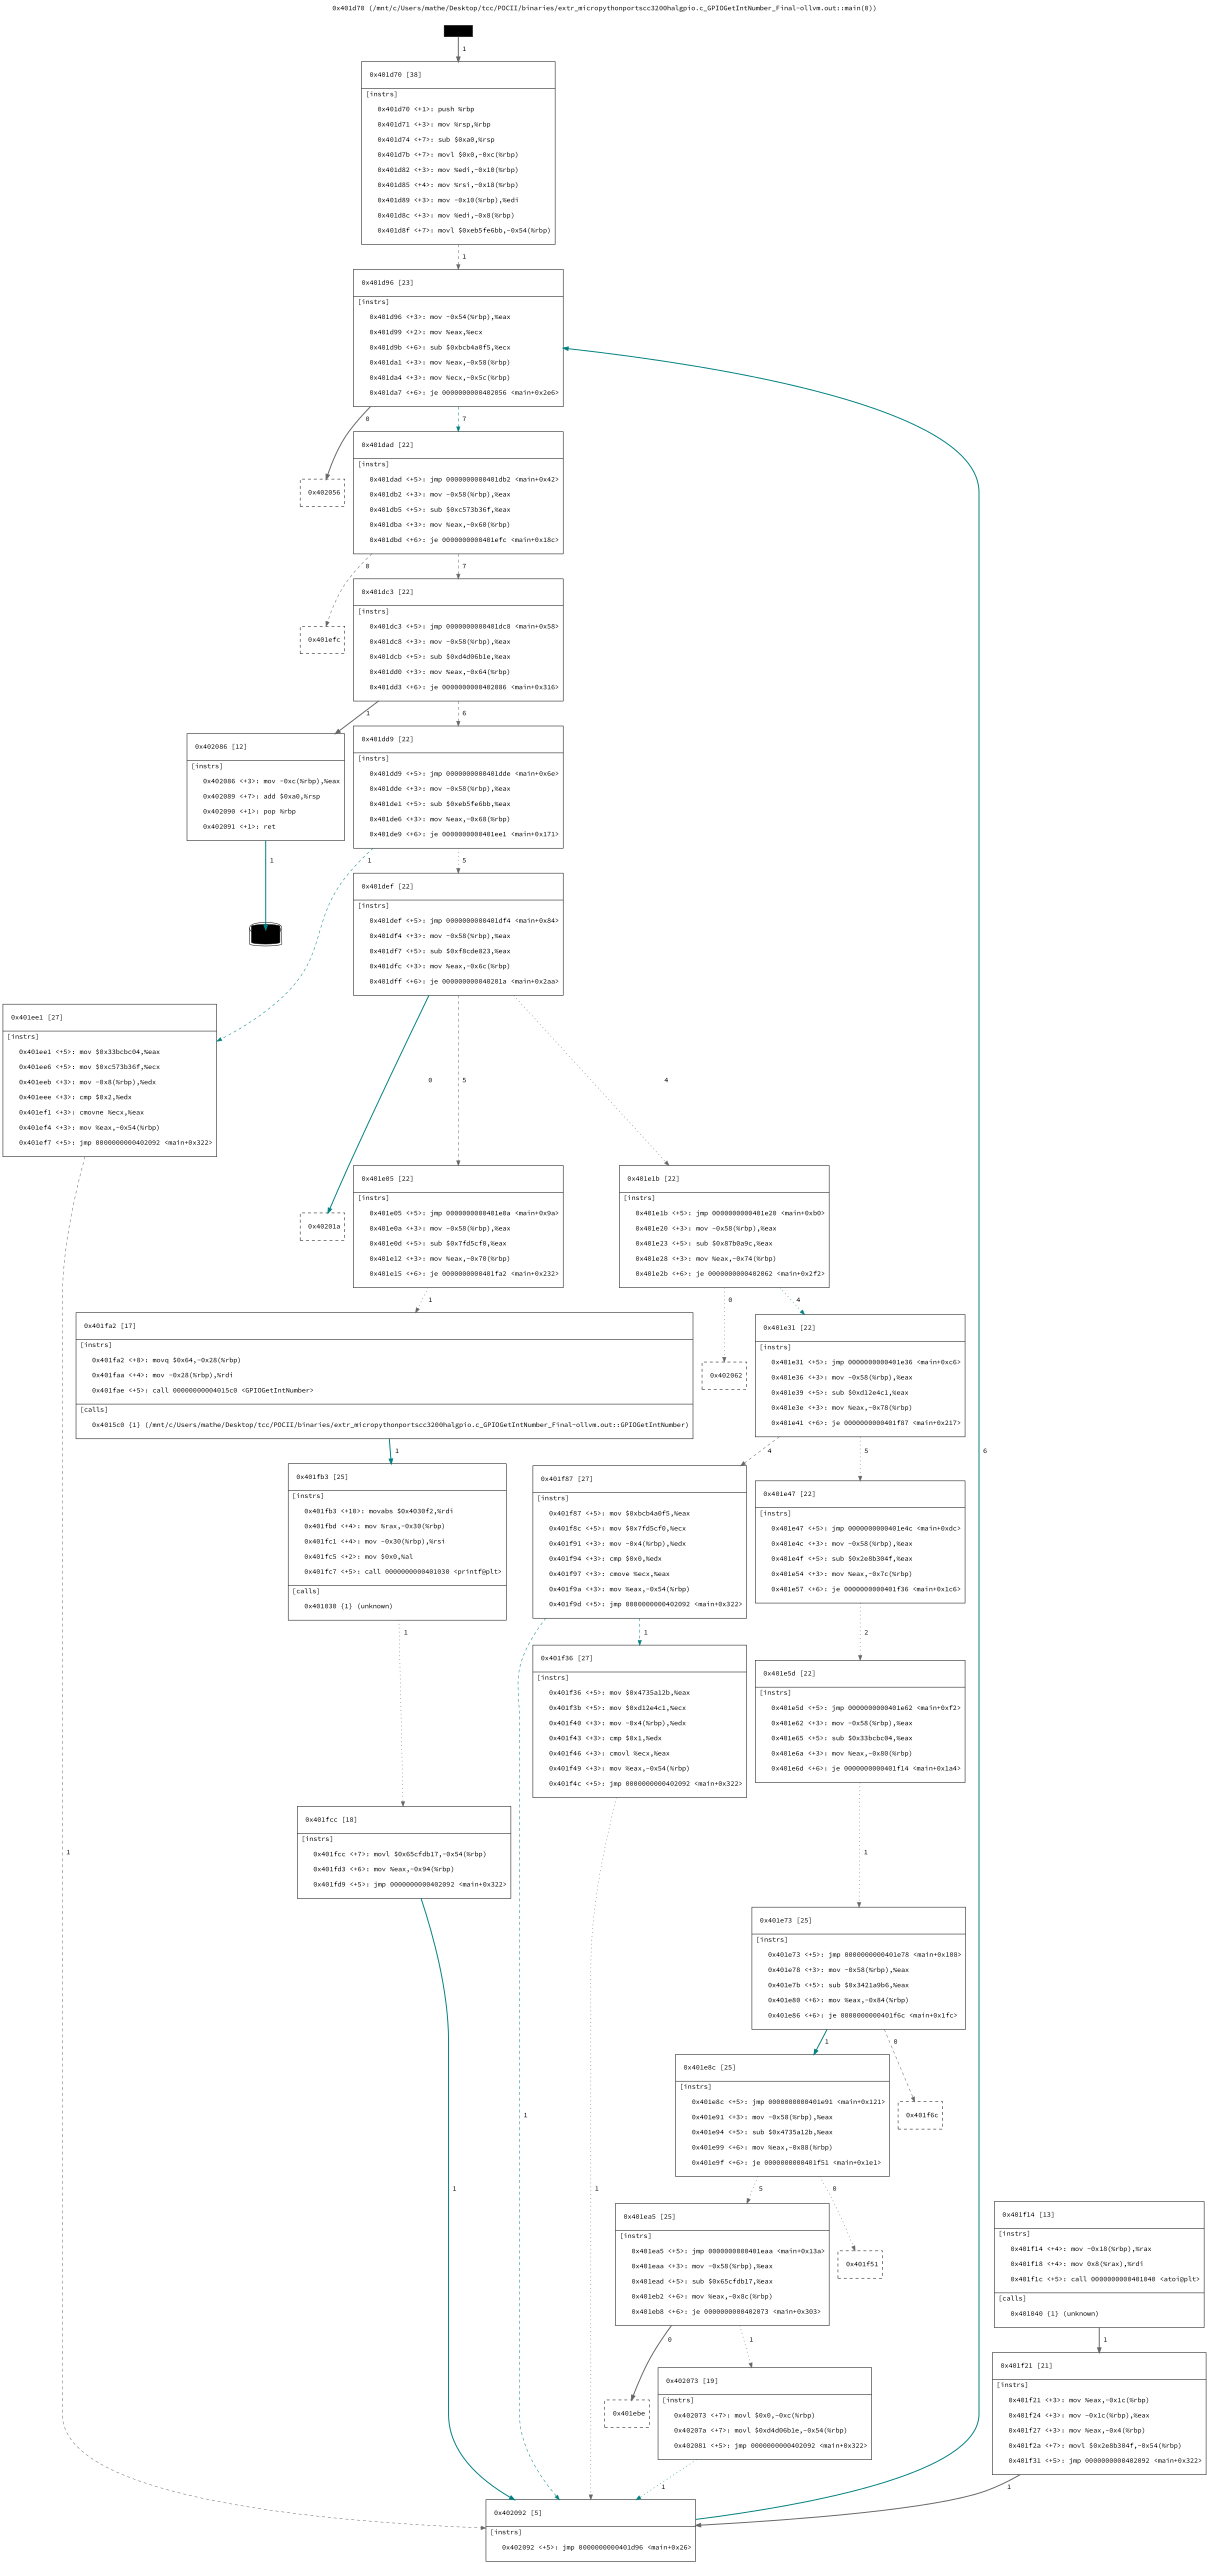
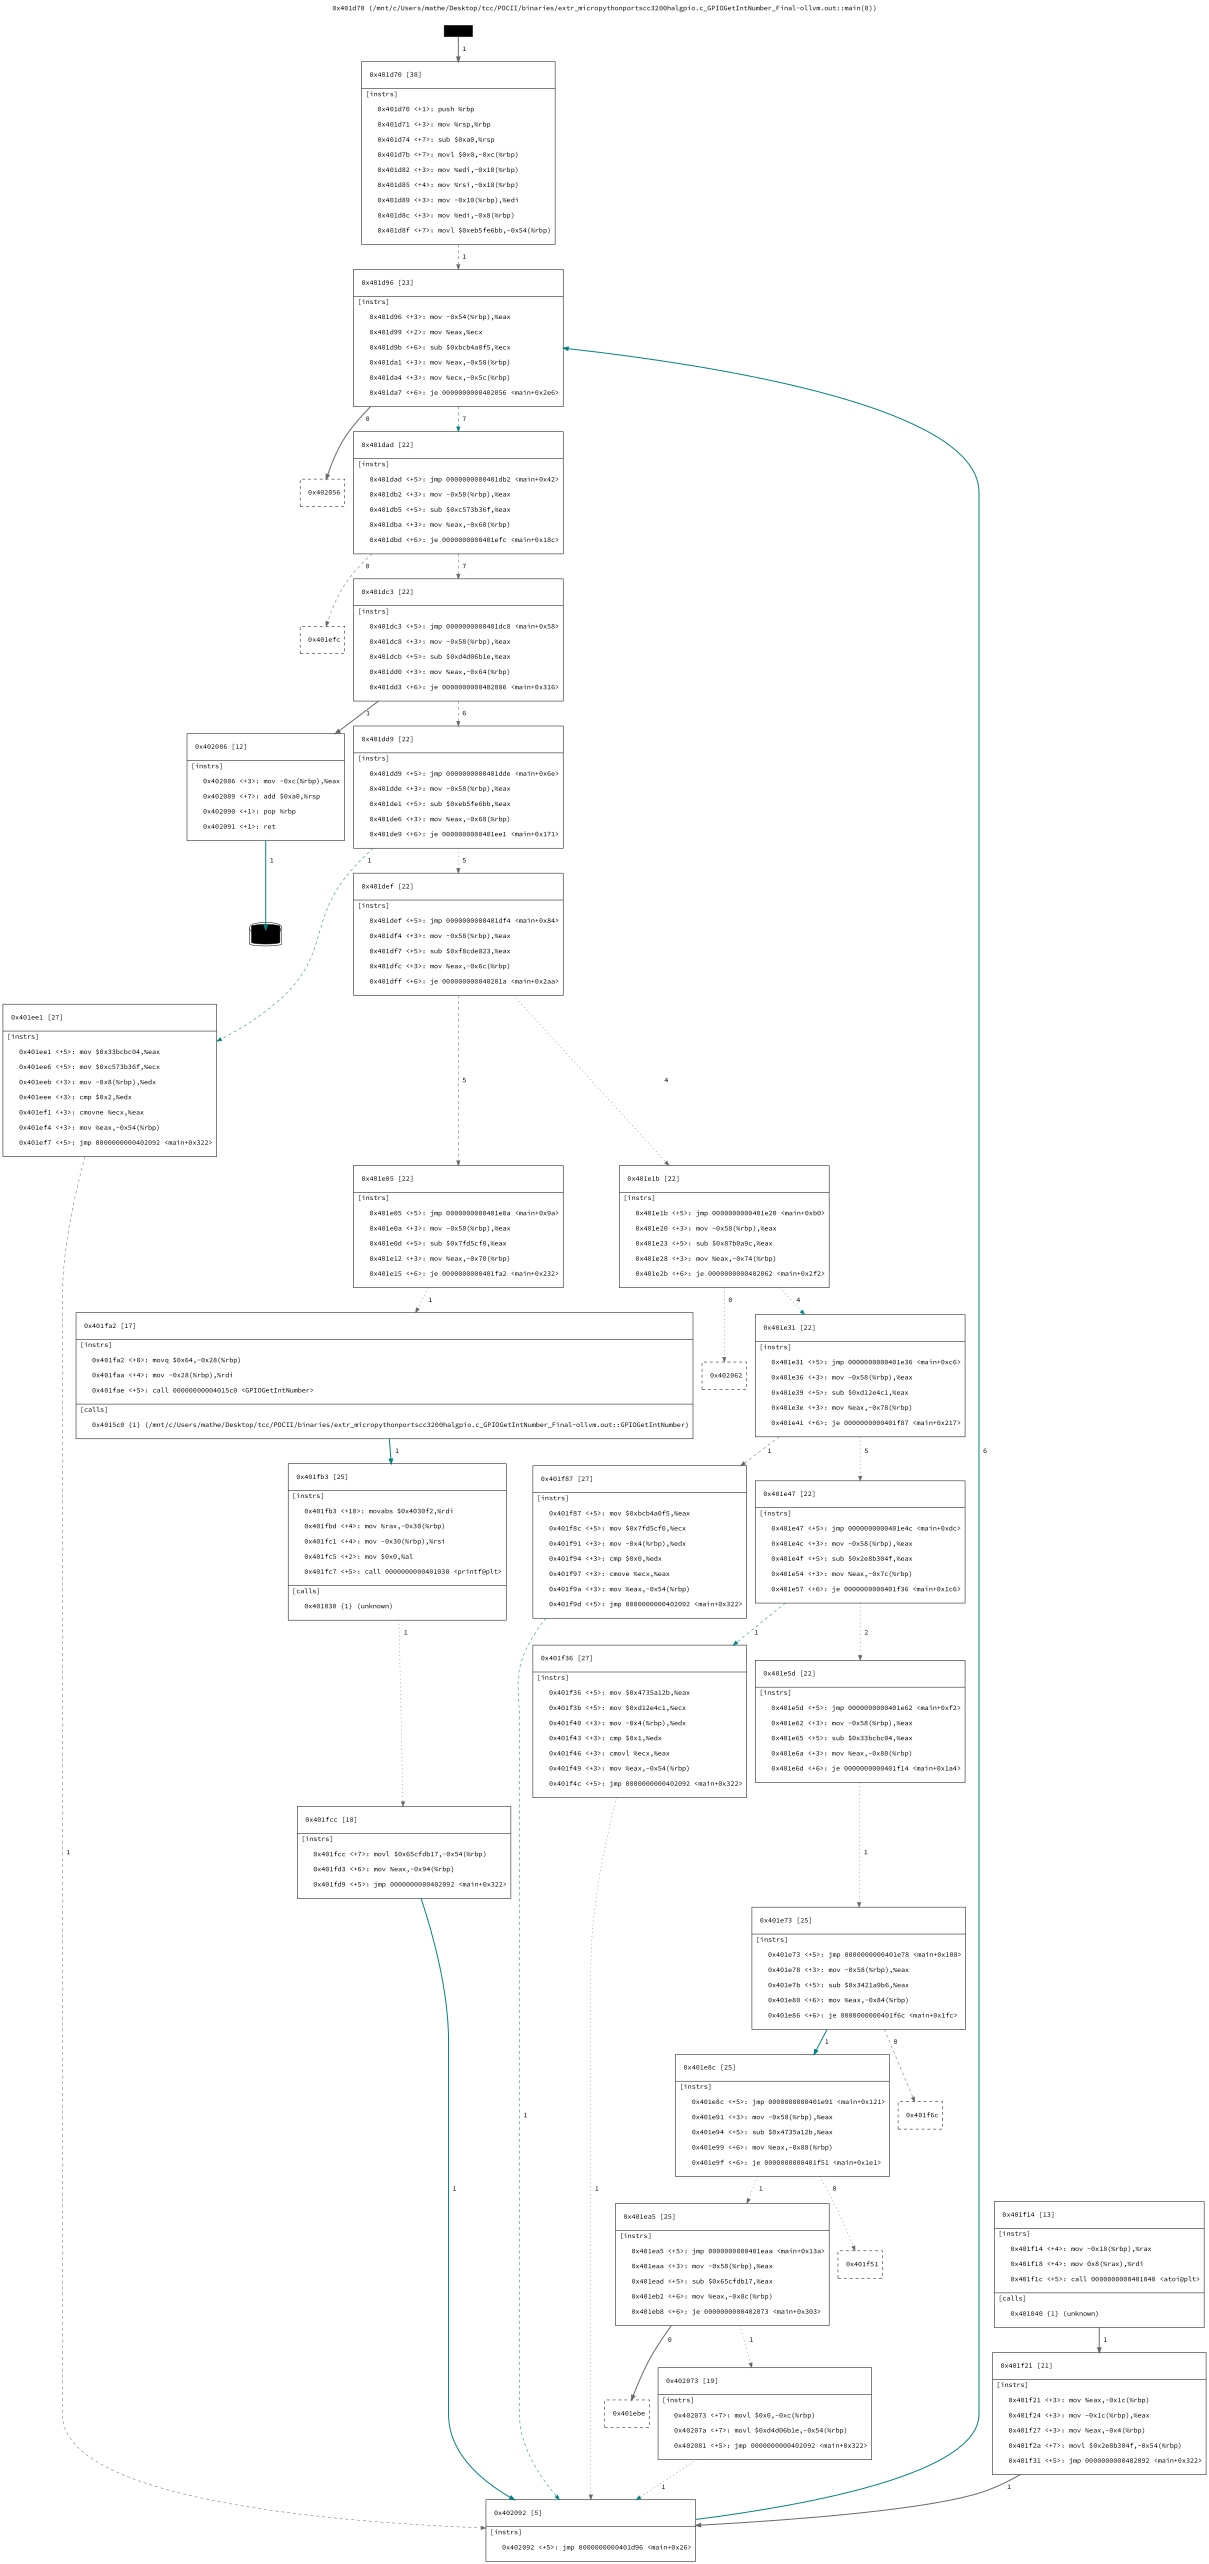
(322, 1227) -> none
(768, 1451) -> (768, 1451)
(640, 1629) -> (761, 1623)
(759, 2189) -> (759, 2189)
